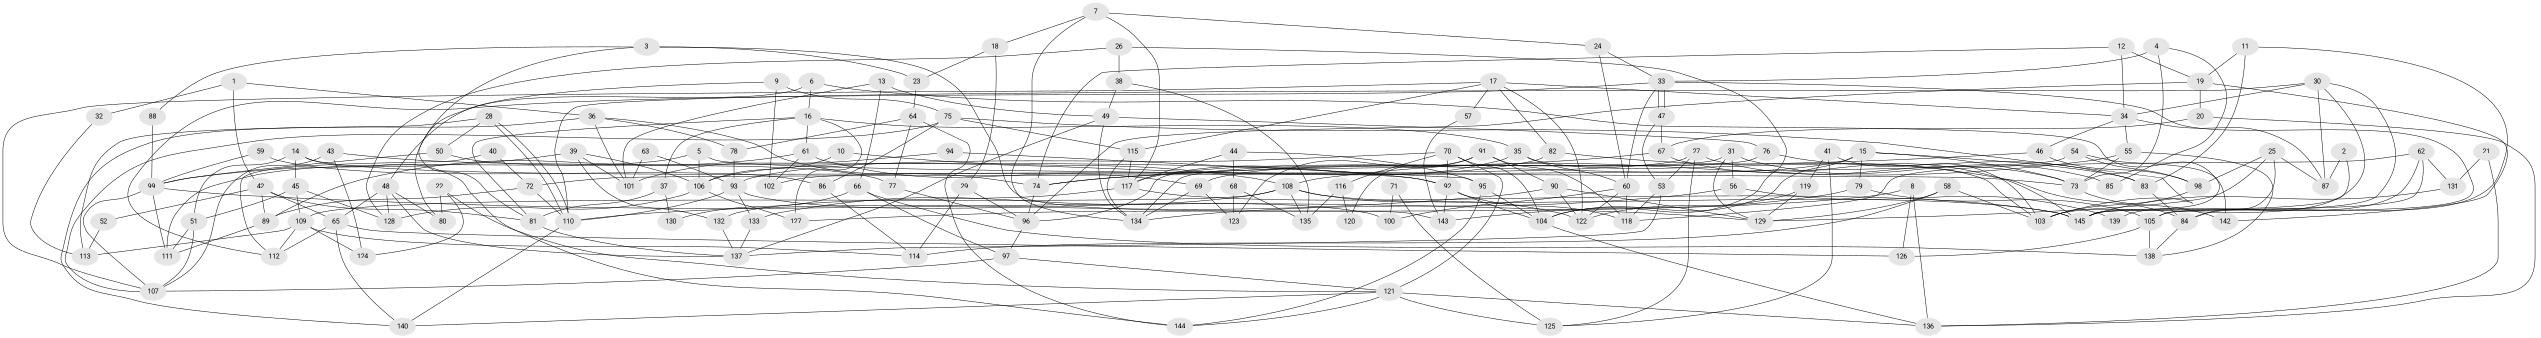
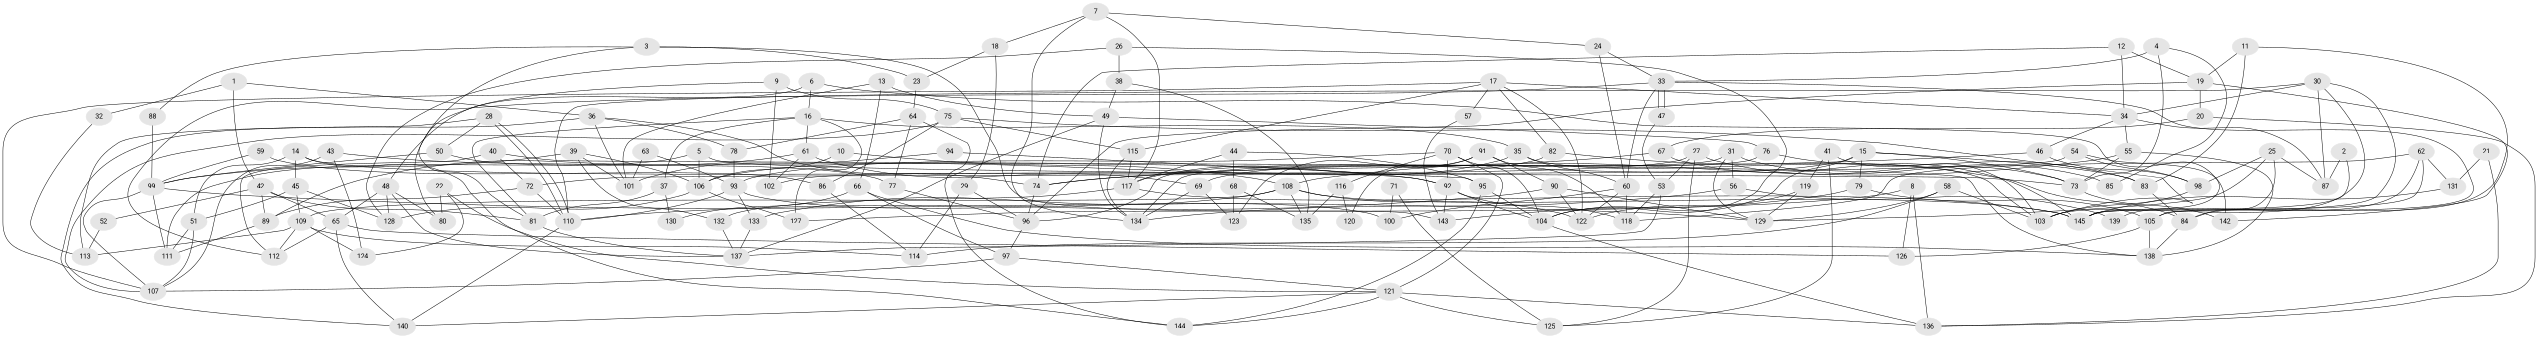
(1662, 134) -> none
none -> (1333, 165)
